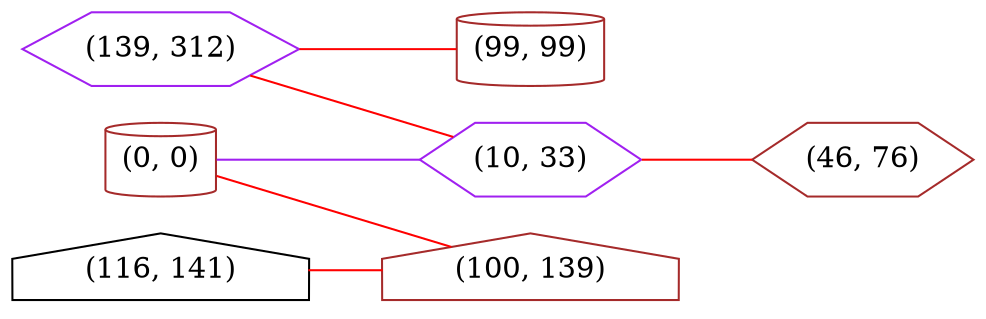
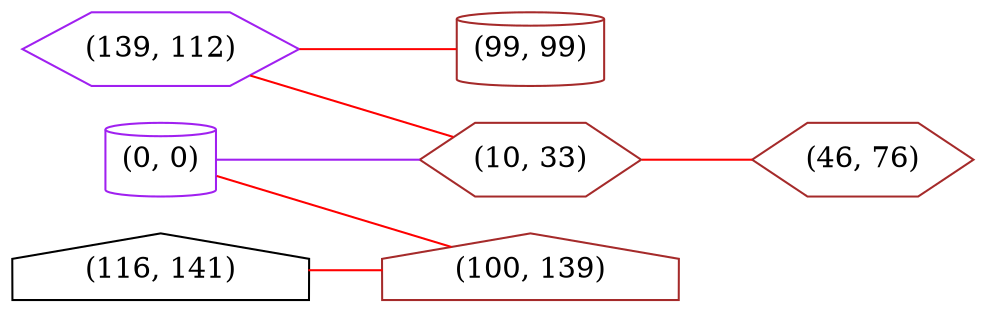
(161, 49) -> (161, 49)
(161, 160) -> (161, 160)
(530, 160) -> (530, 160)
